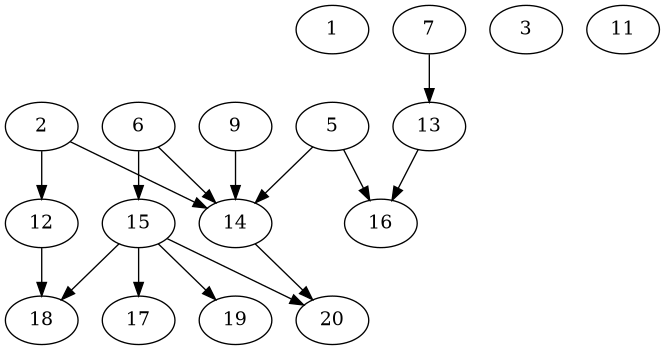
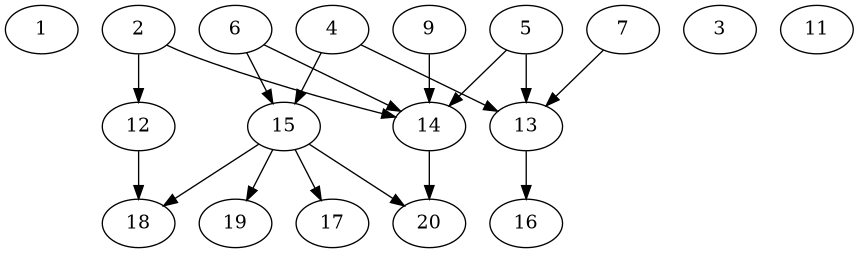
none -> (332, 30)
(354, 169) -> (526, 71)
